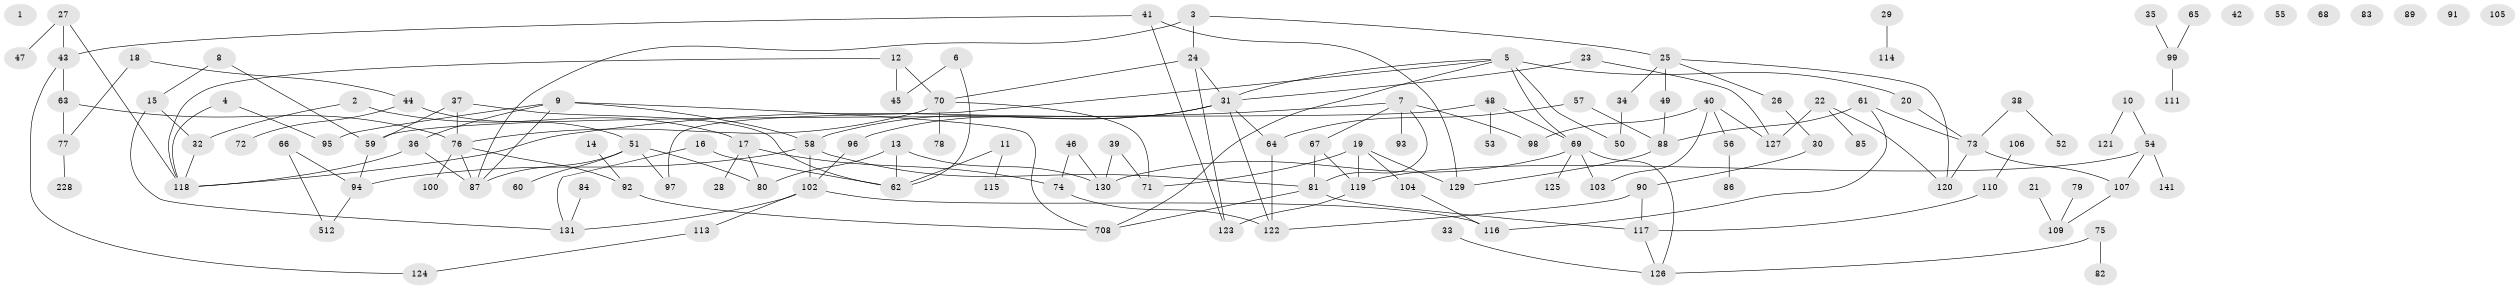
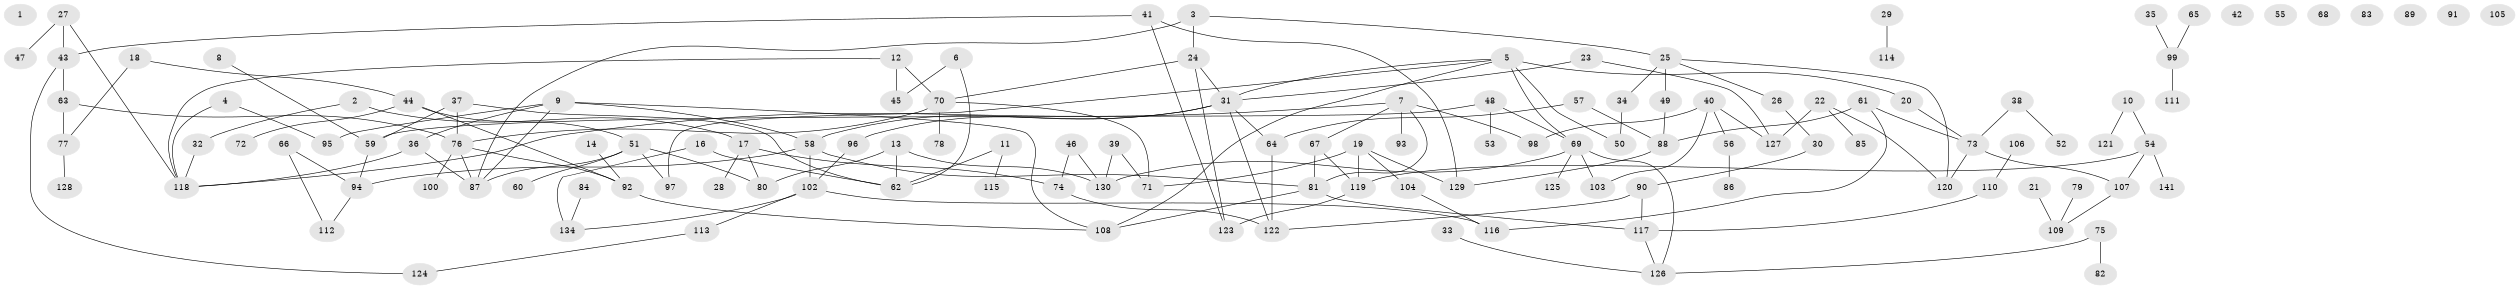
(152, 101) -> none
none -> (514, 142)
(65, 188) -> (65, 188)
(327, 231) -> (327, 231)
(568, 231) -> (568, 231)
(1103, 231) -> (1103, 231)
